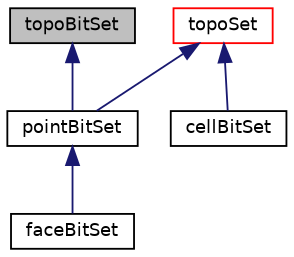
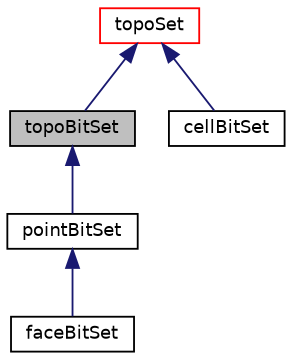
(140, 82) -> (105, 85)
